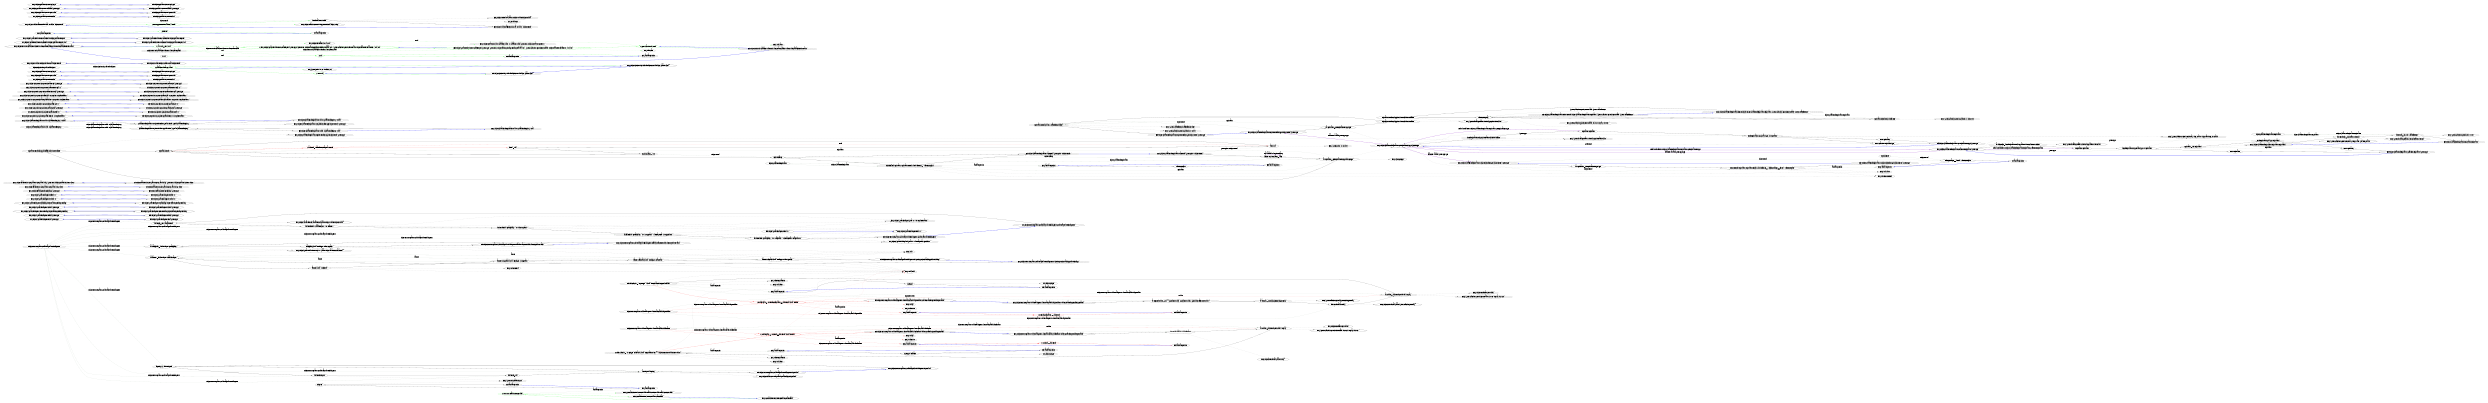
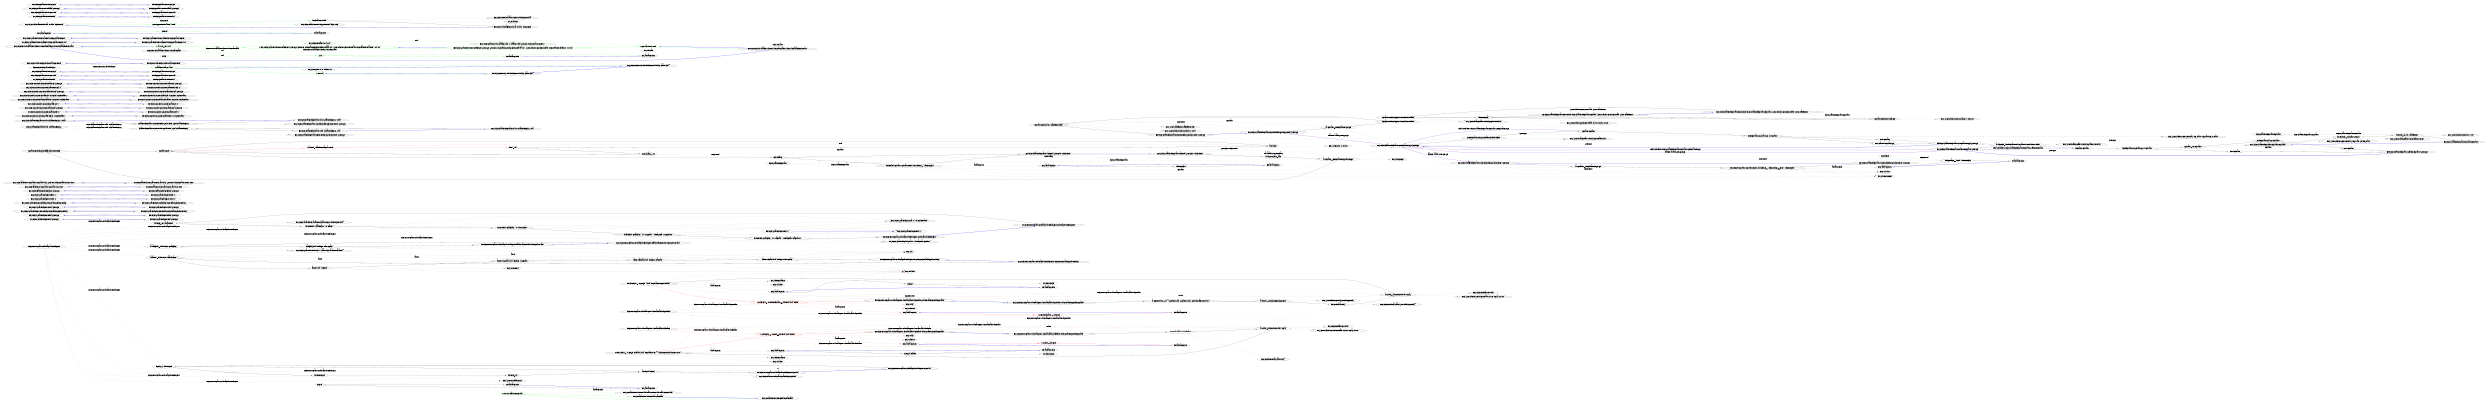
(164, 56) -> (164, 56)
(1273, 146) -> (1273, 146)
(1273, 157) -> (1273, 157)
